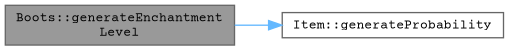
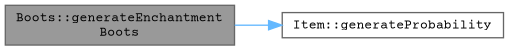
(120, 25) -> (120, 25)
